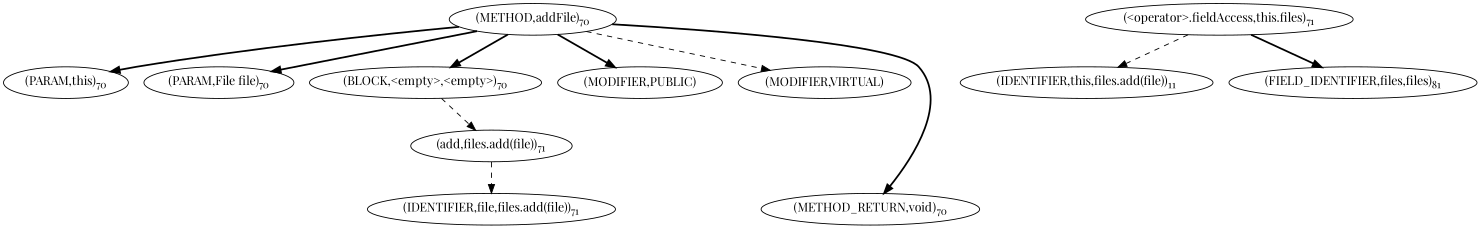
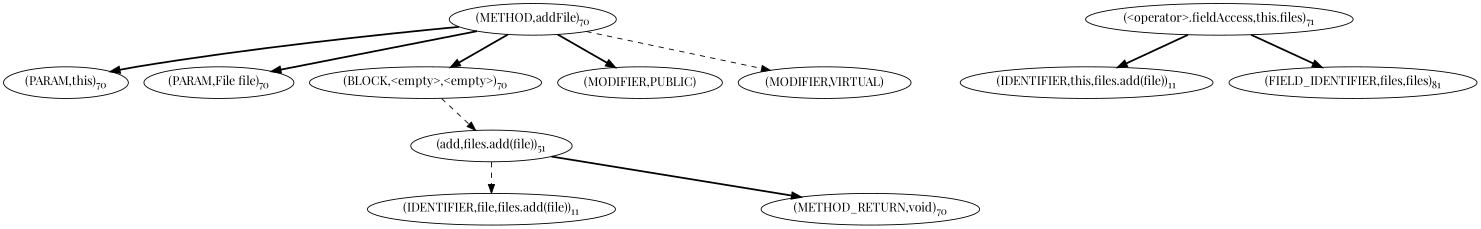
(833, 44) -> (672, 176)
(1157, 49) -> (1157, 49)
(542, 145) -> (542, 145)
(575, 208) -> (575, 208)
